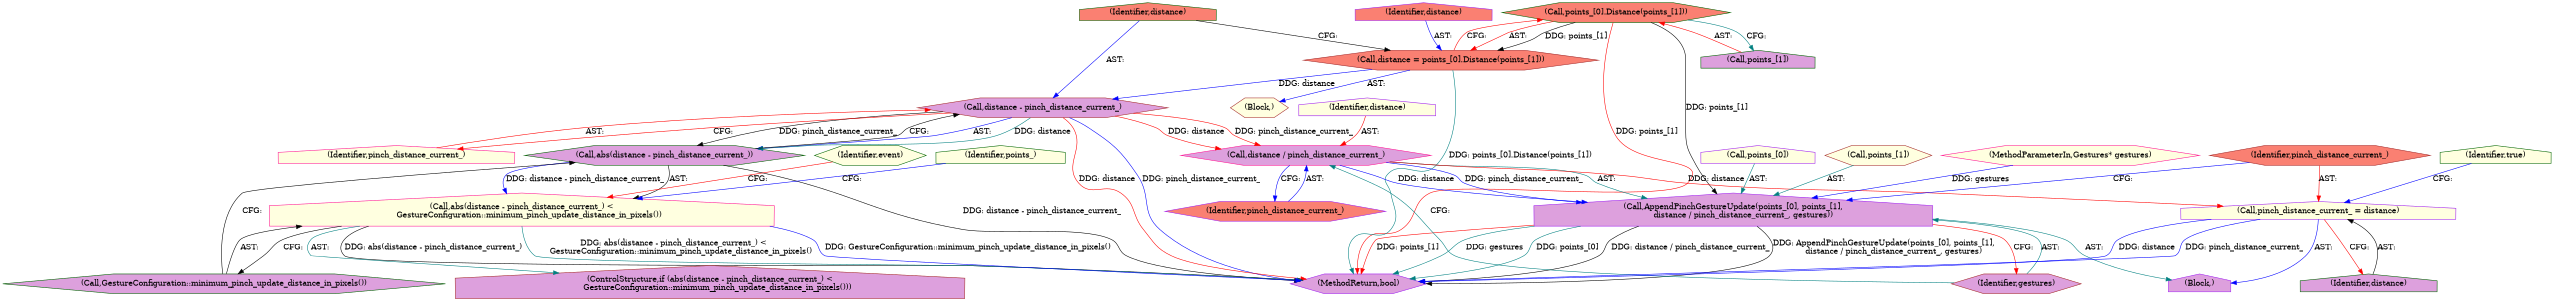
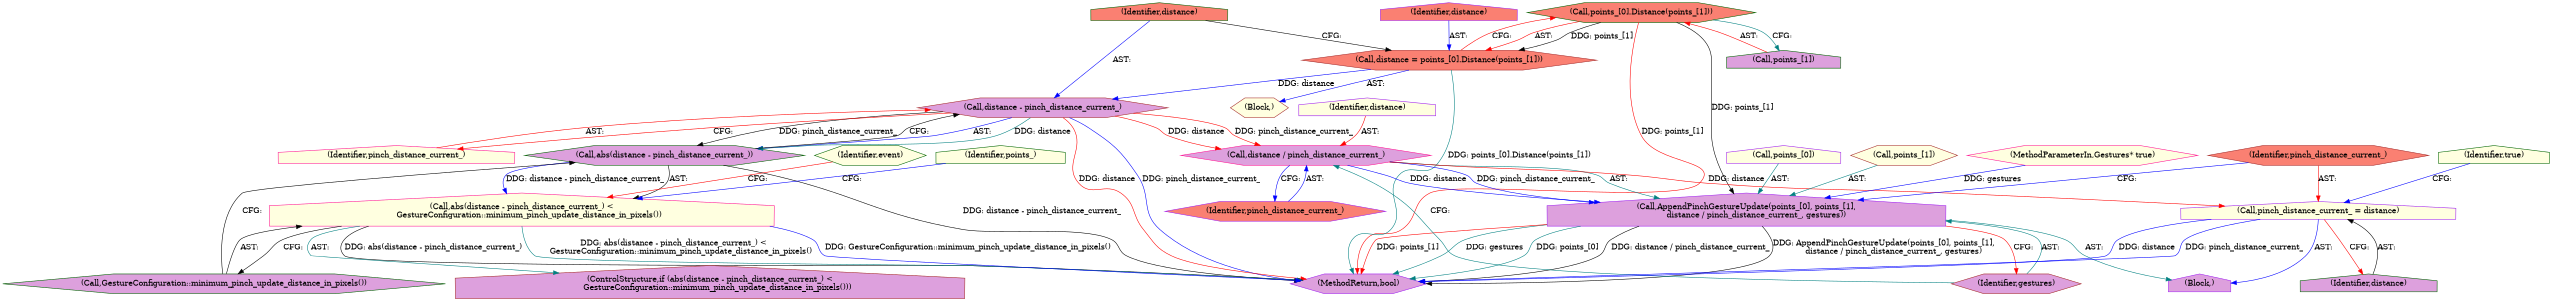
(2070, 155) -> (2082, 155)
